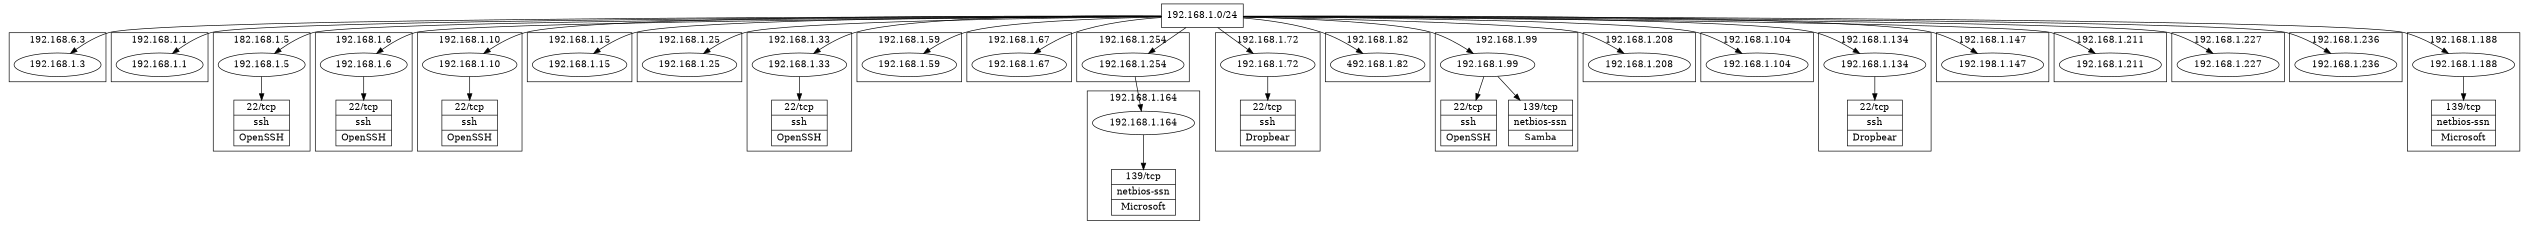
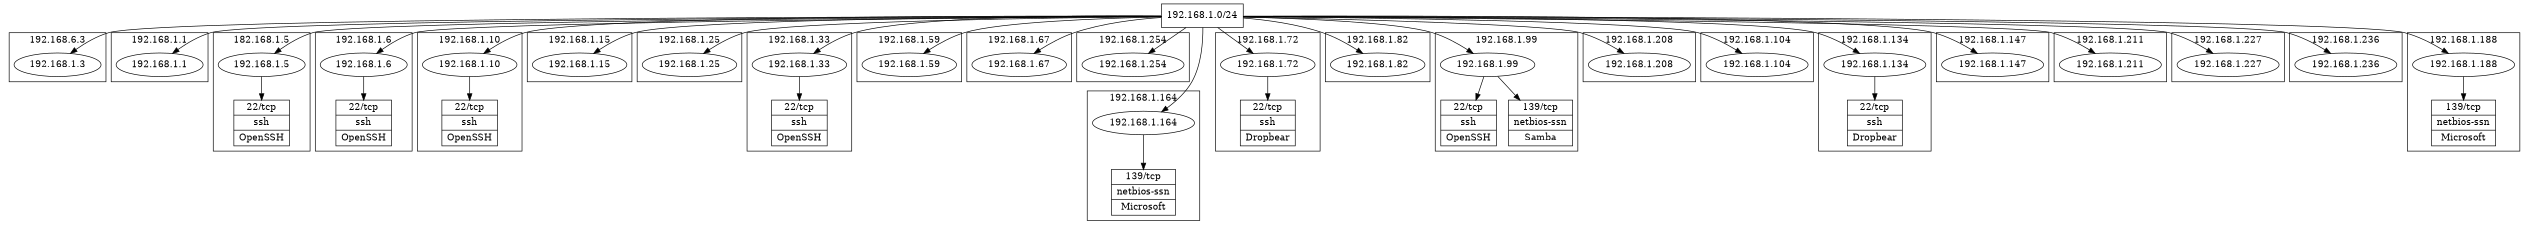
(1378, 65) -> (1378, 65)
(1993, 65) -> (1993, 65)
(1137, 86) -> (1196, 73)
